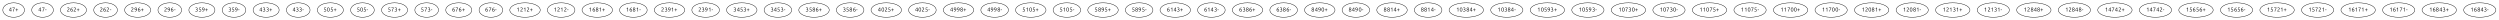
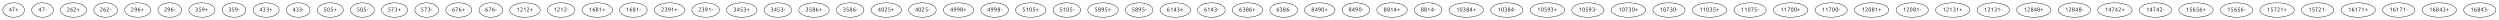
(1710, 10) -> (1710, 10)
